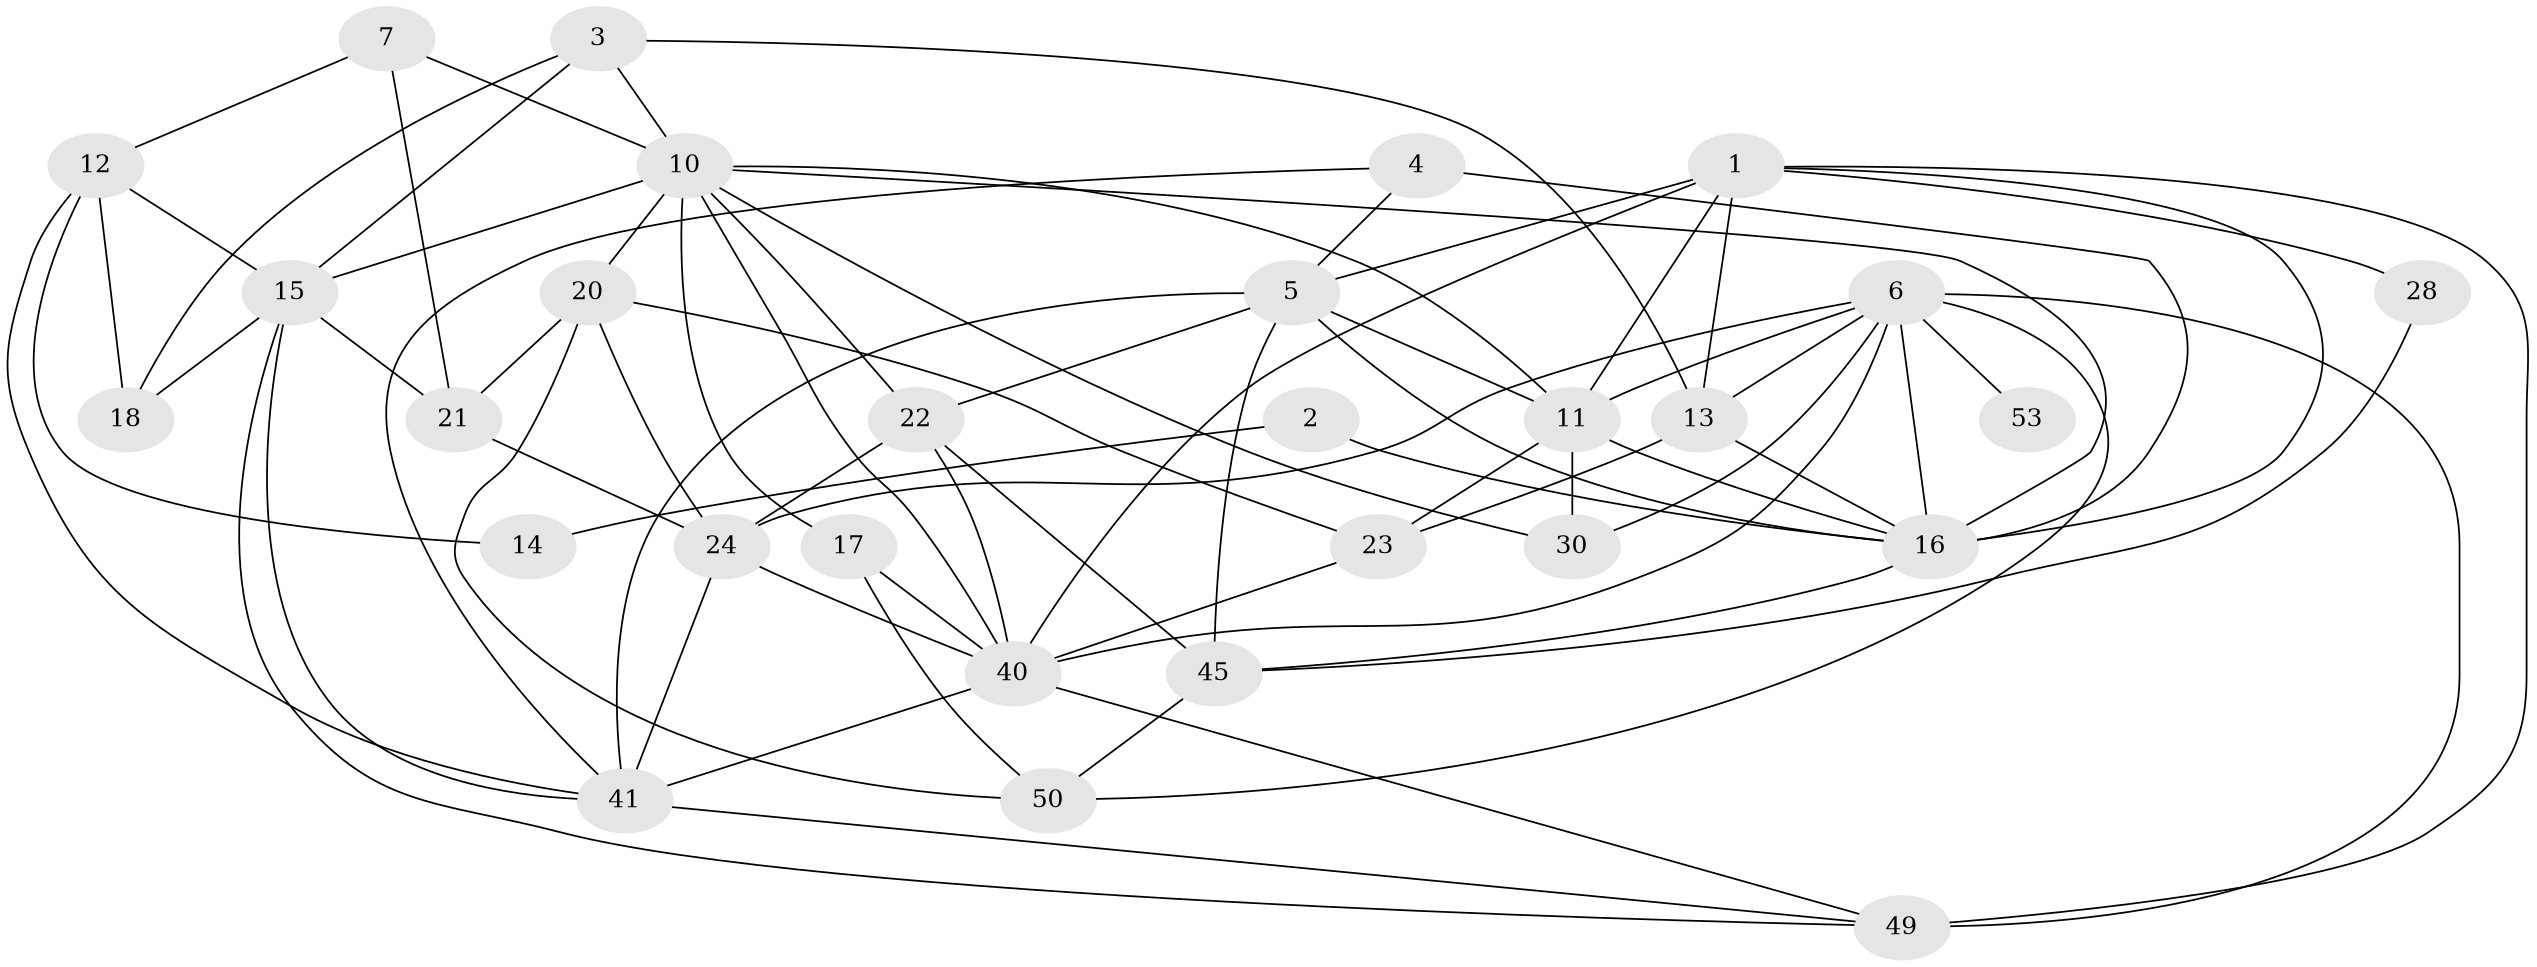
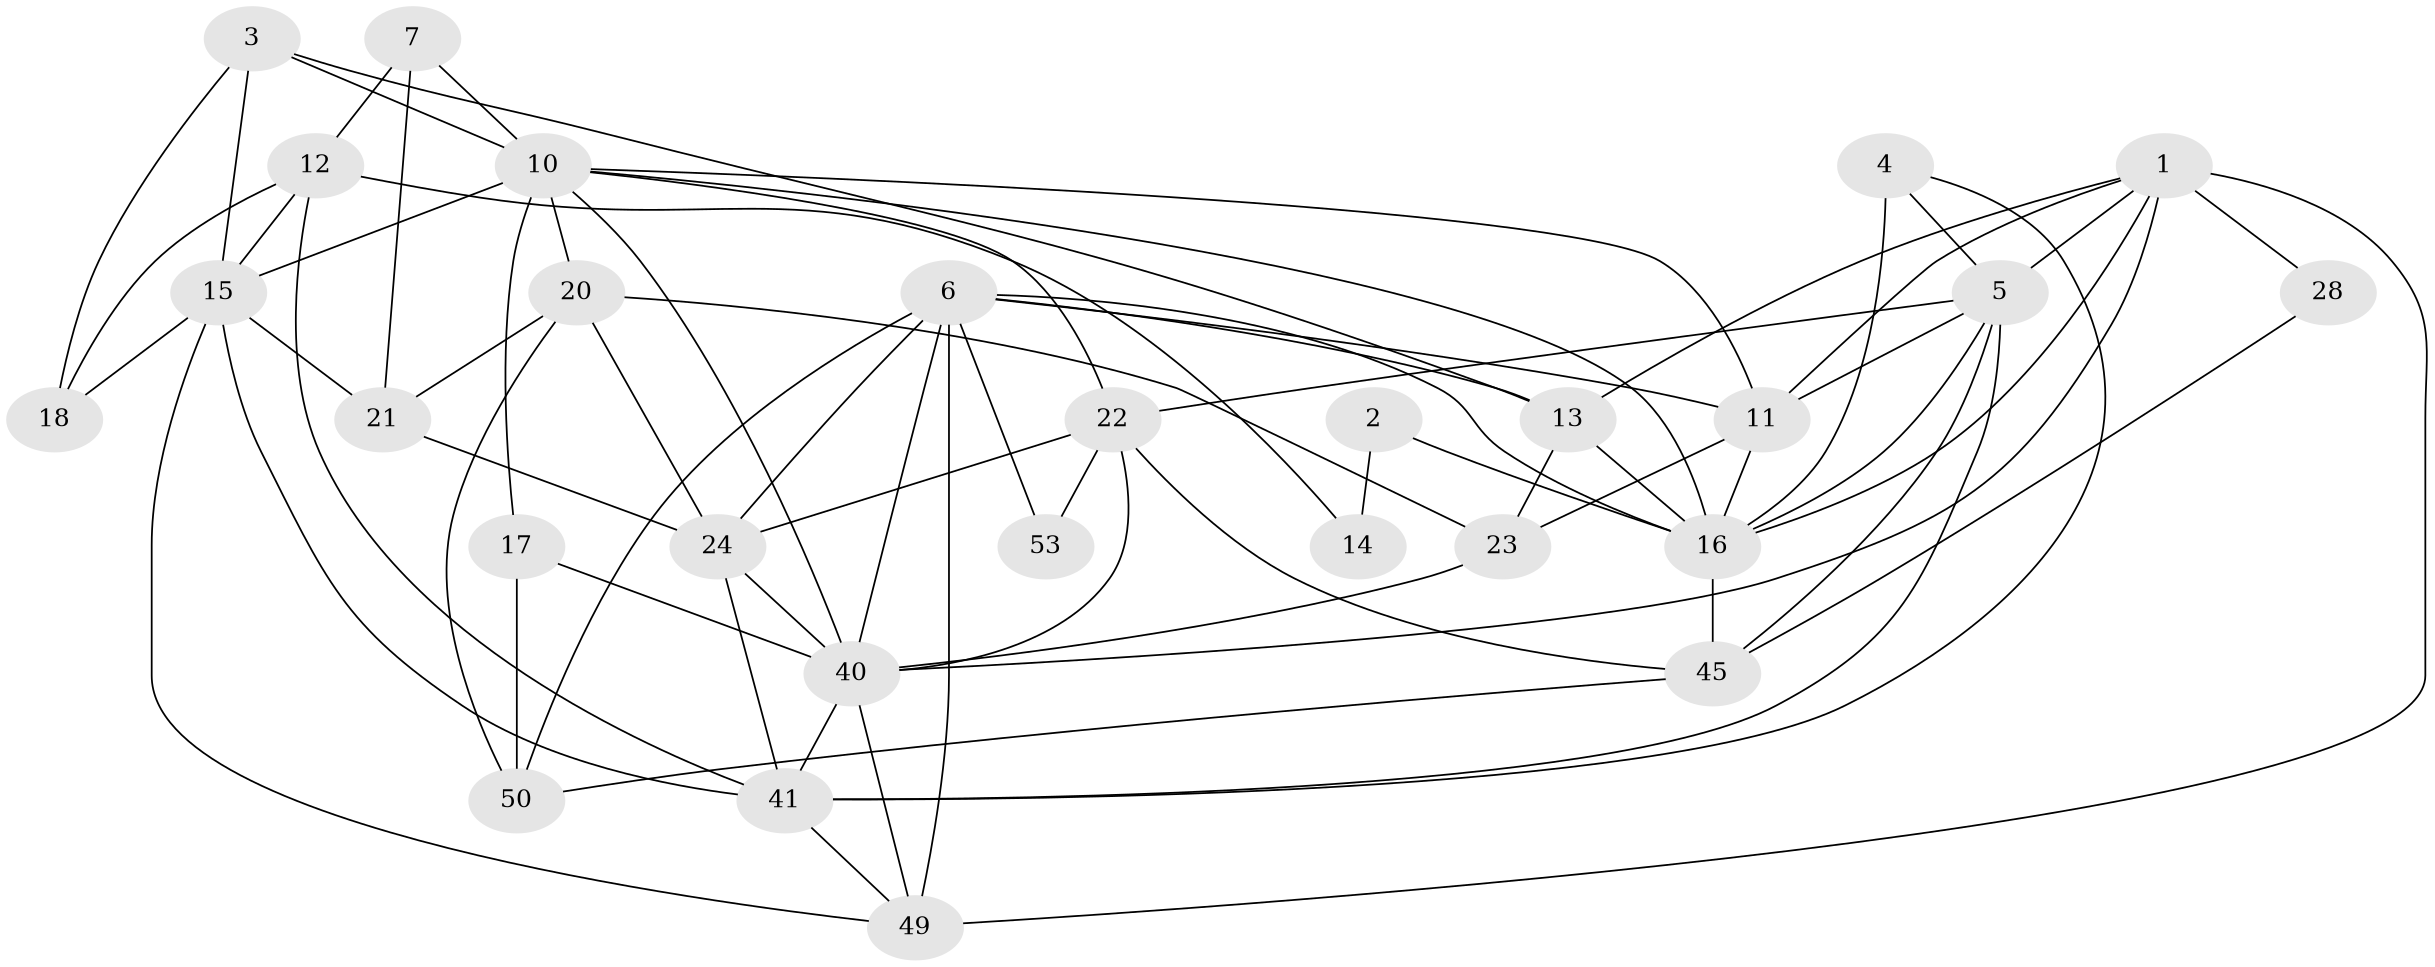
none -> (1079, 483)
(1572, 547) -> none
